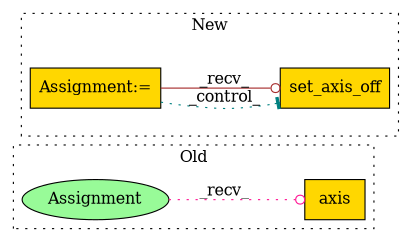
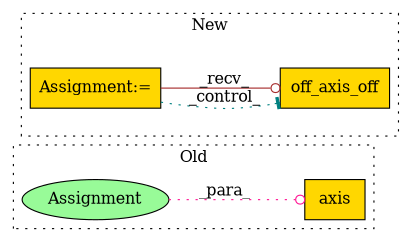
(335, 88) -> (335, 88)
(224, 191) -> (224, 191)
